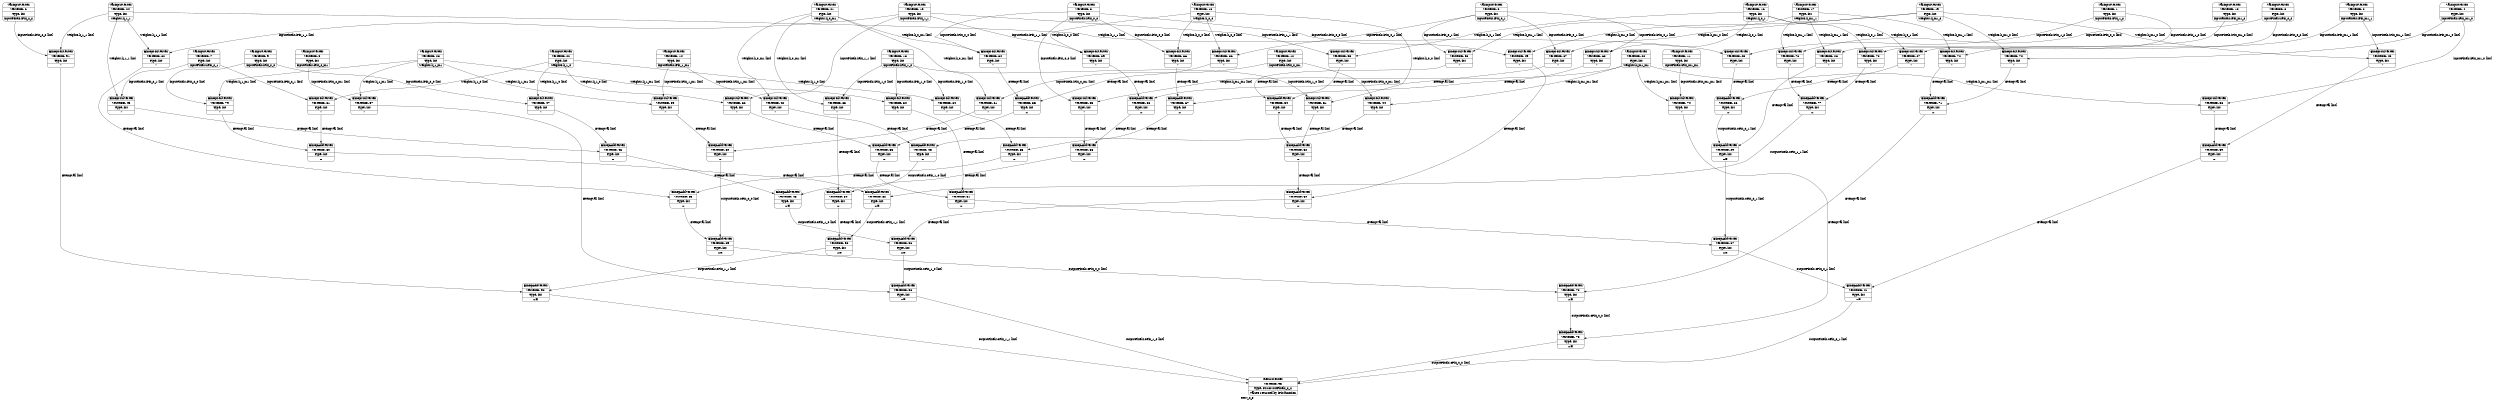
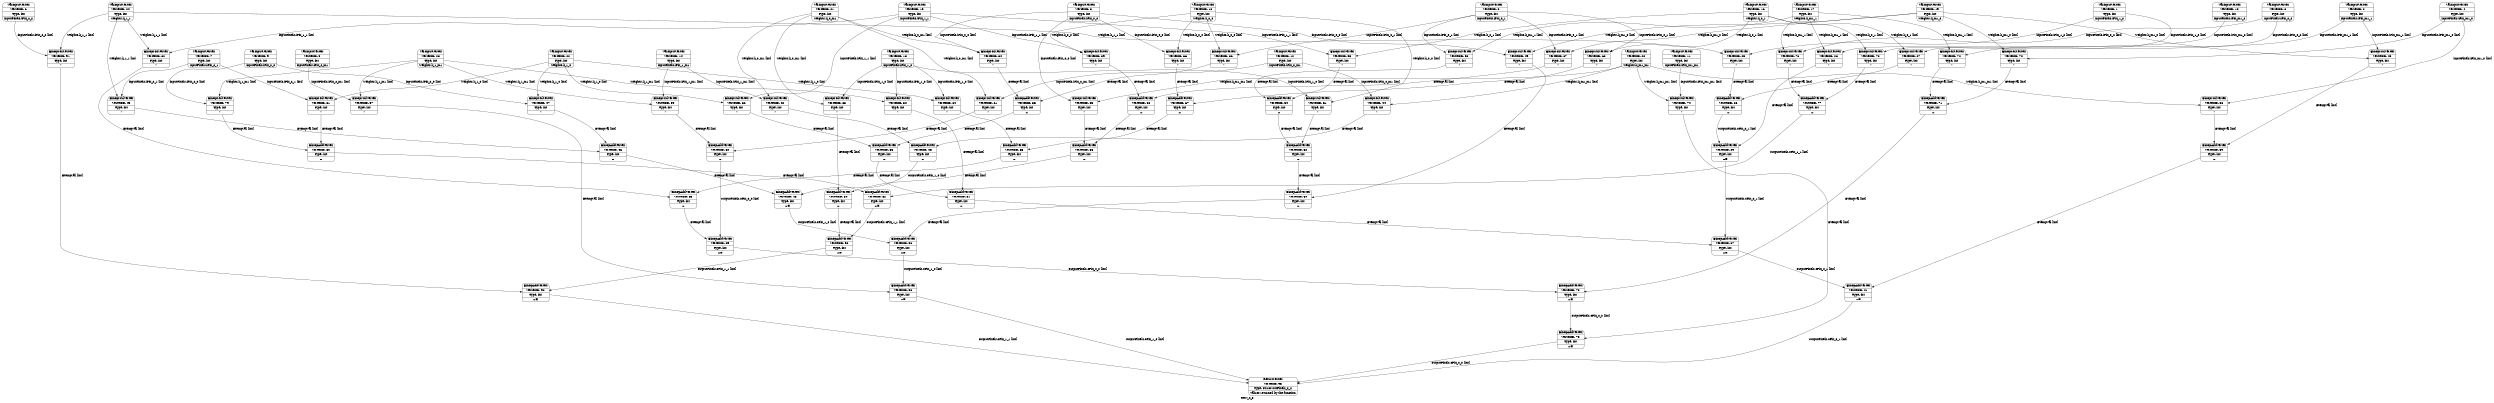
(1273, 393) -> (1273, 393)
